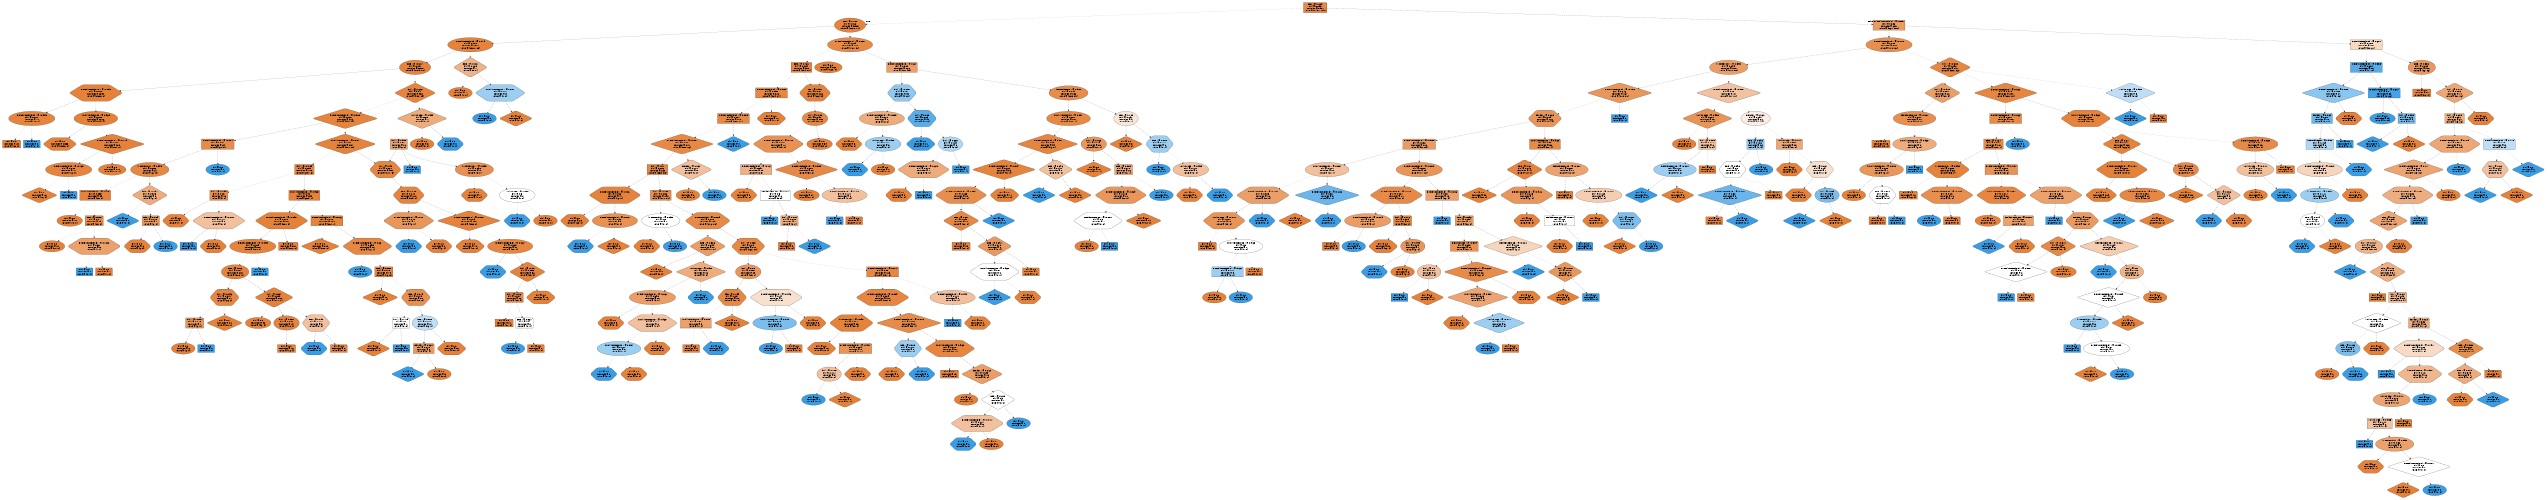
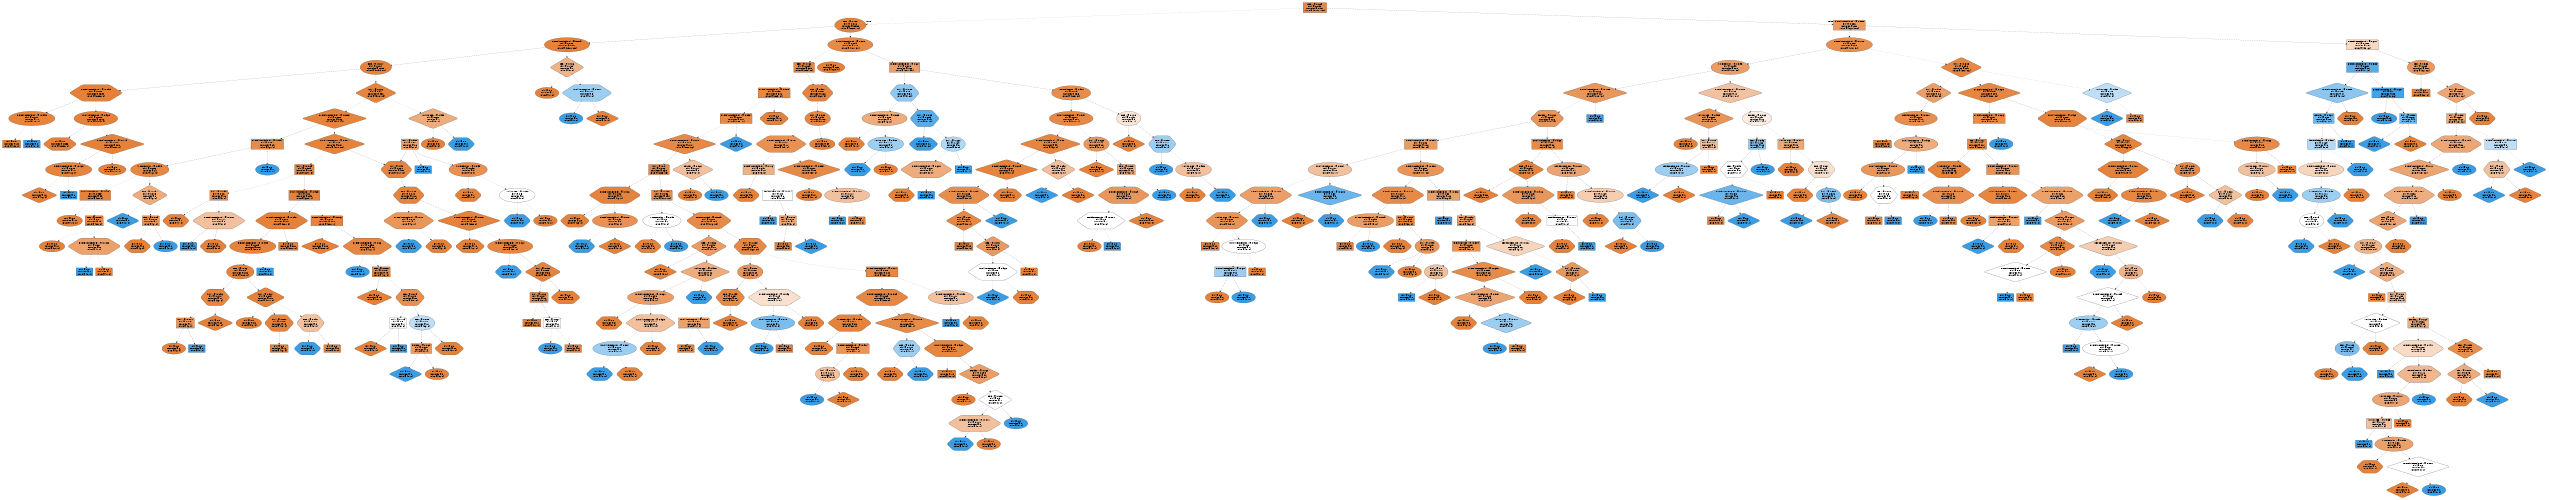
(2082, 221) -> (2065, 221)
(287, 323) -> (279, 323)
